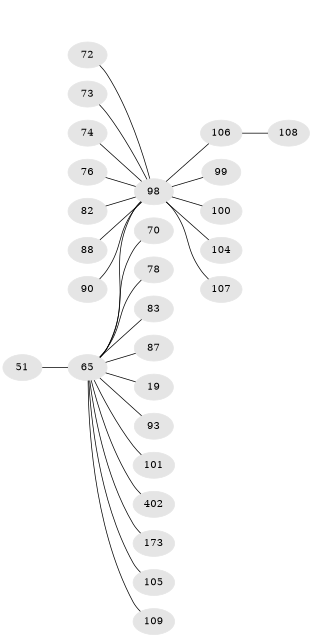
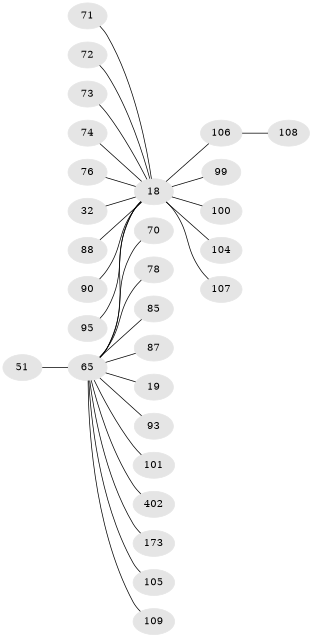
none -> (88, 16)
(154, 192) -> (154, 192)
(88, 211) -> (88, 211)
(154, 309) -> (154, 309)
none -> (88, 329)
